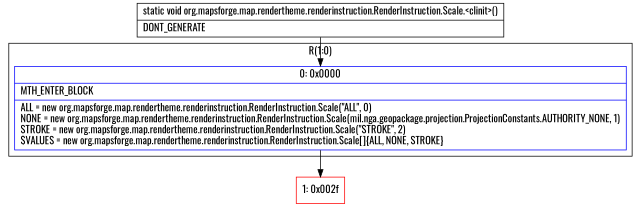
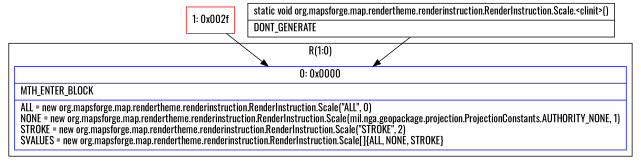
(320, 161) -> (245, 48)
